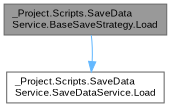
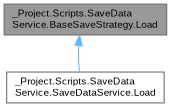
(92, 48) -> (79, 59)
